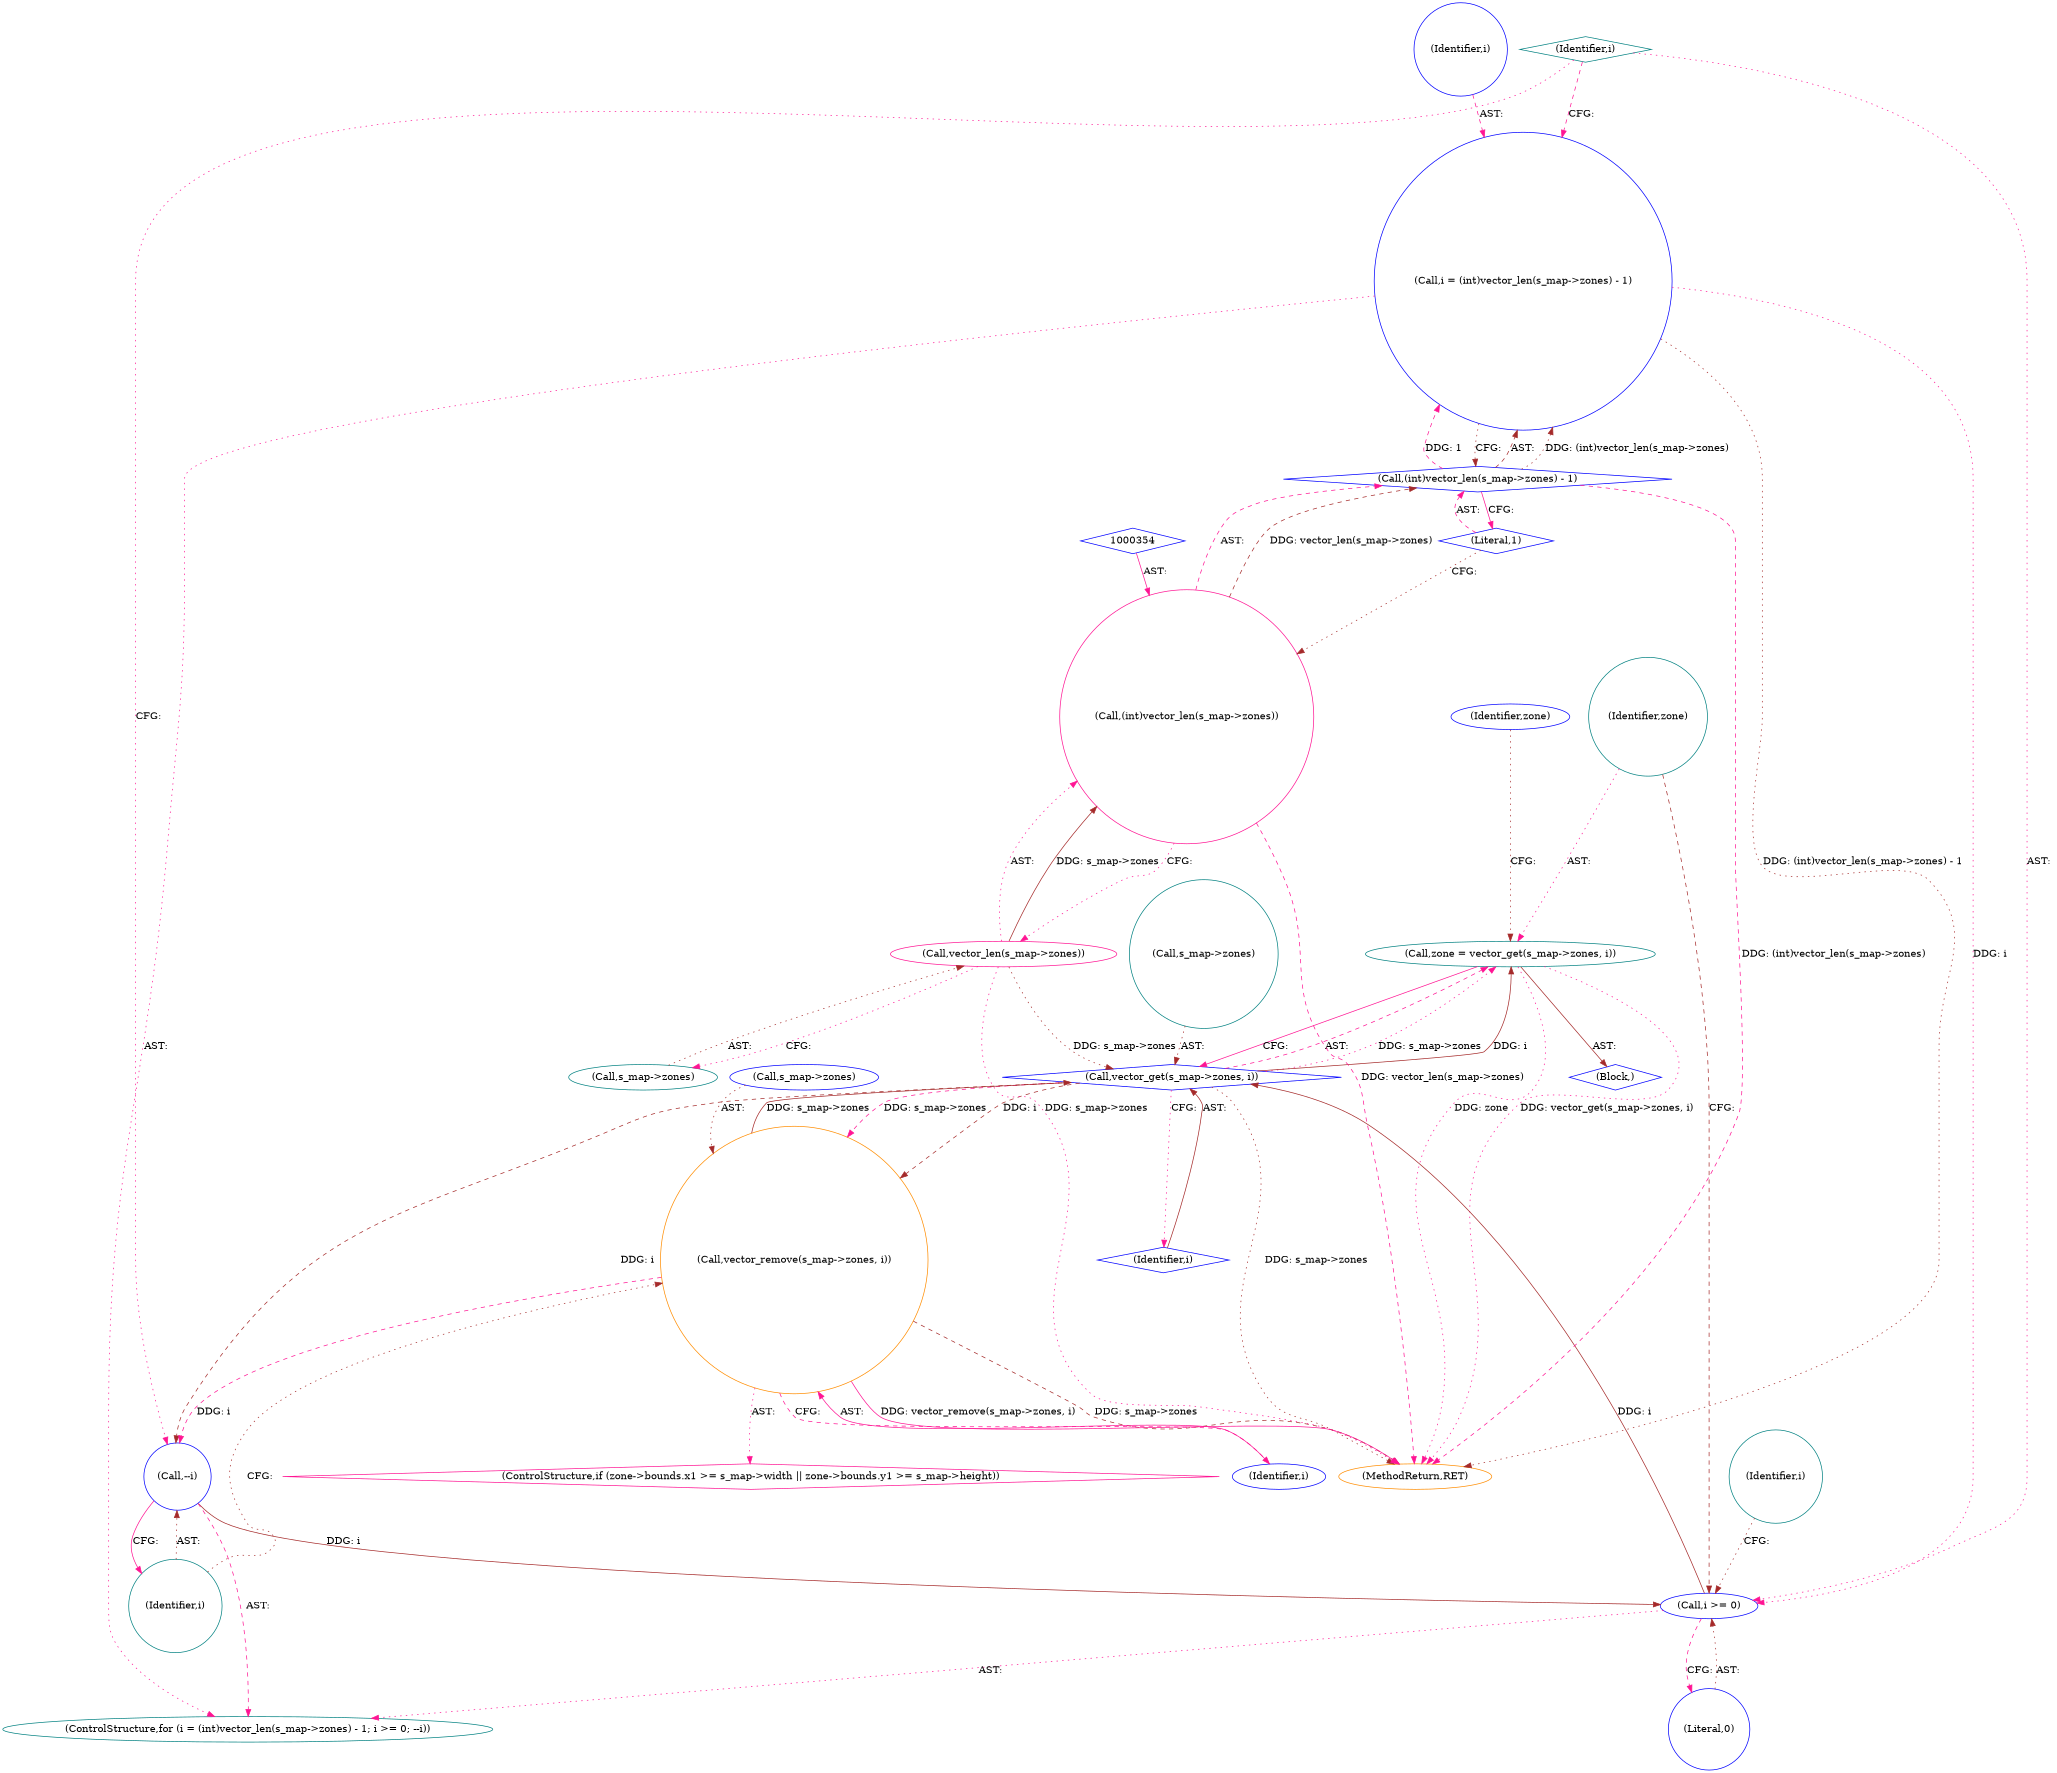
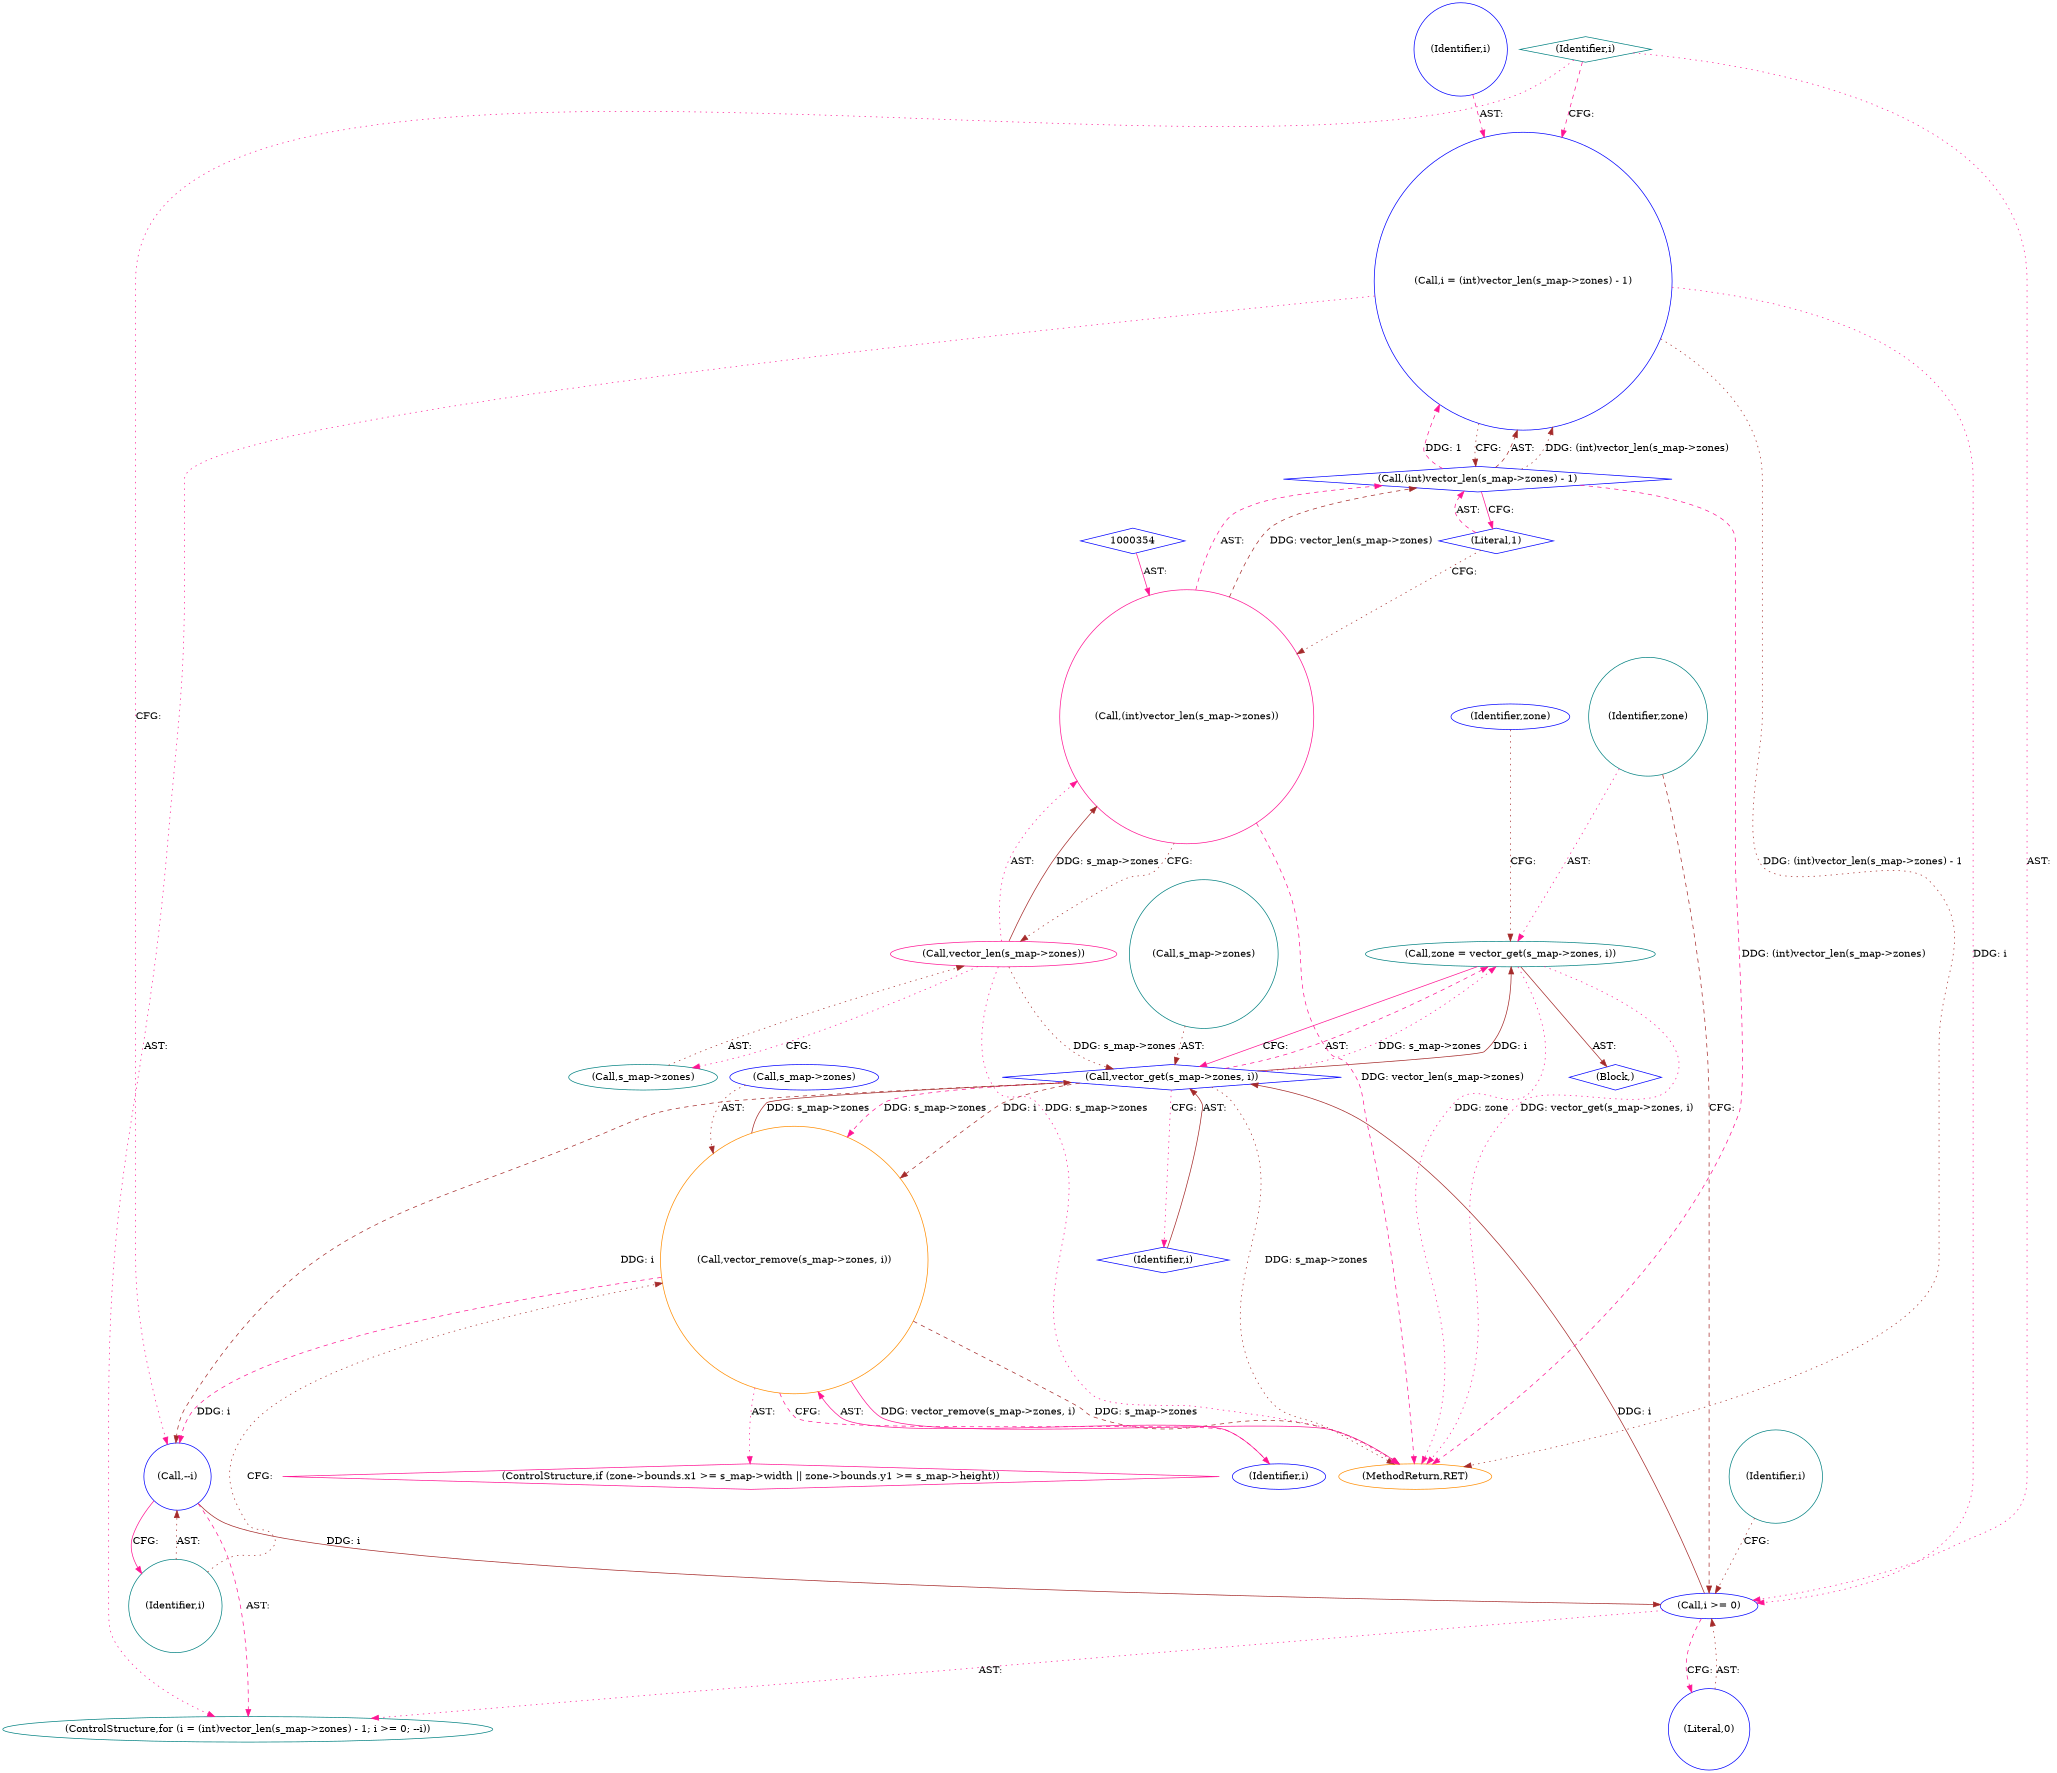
(1103, 890) -> (1103, 890)
